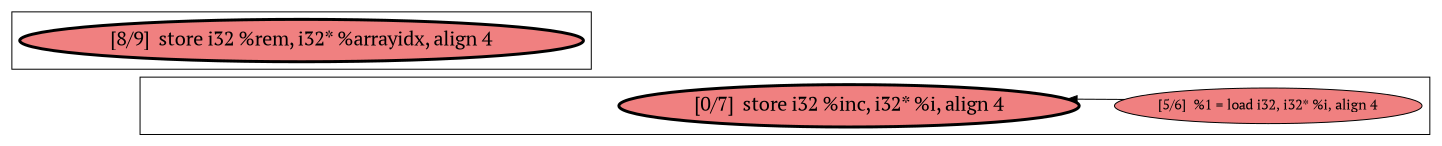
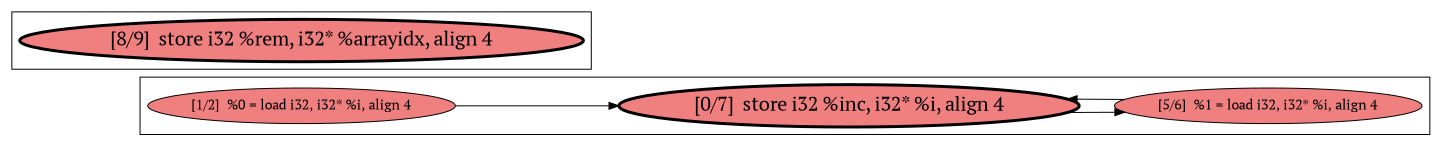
none -> (302, 106)
none -> (1091, 112)
